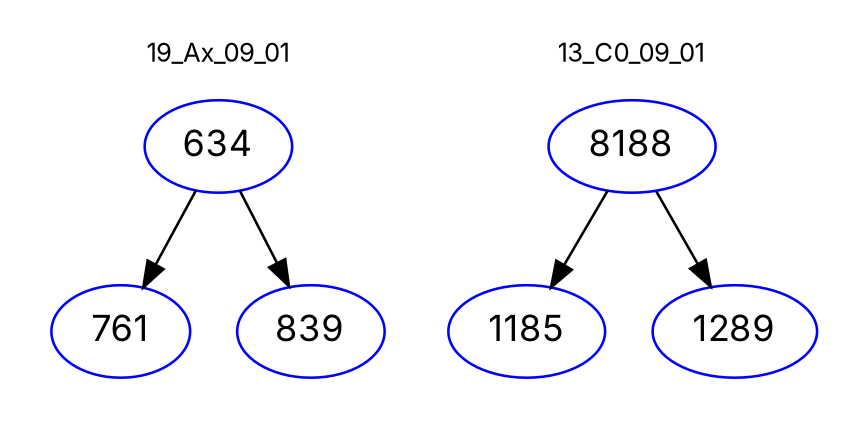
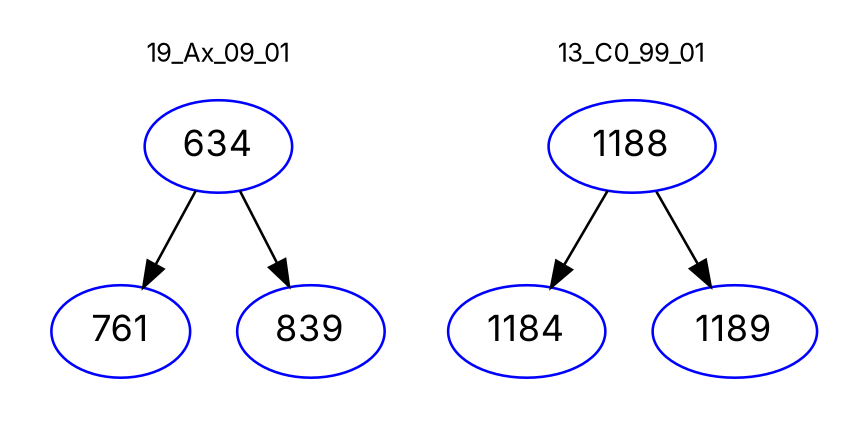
(632, 55) -> (632, 55)
(632, 146) -> (632, 146)
(527, 331) -> (527, 331)
(735, 331) -> (735, 331)
